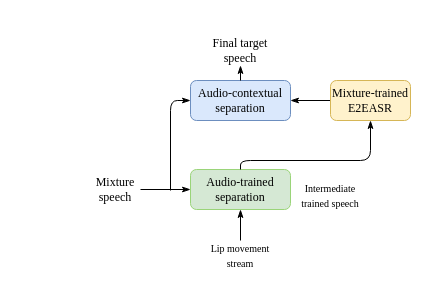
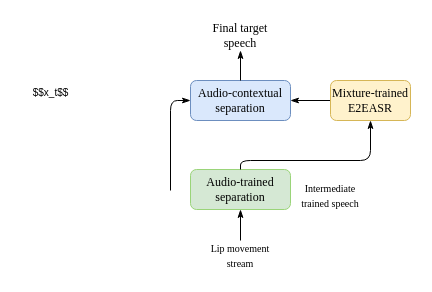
(241, 51) -> (241, 36)
none -> (51, 91)
(116, 190) -> none
(162, 190) -> none
